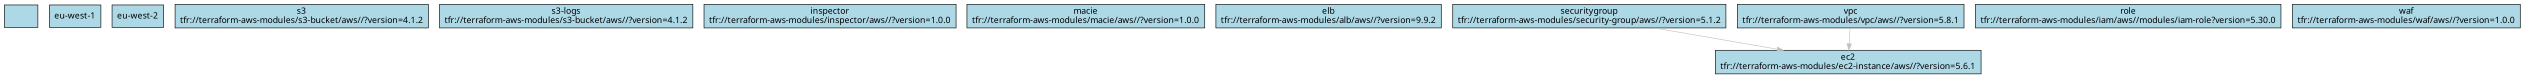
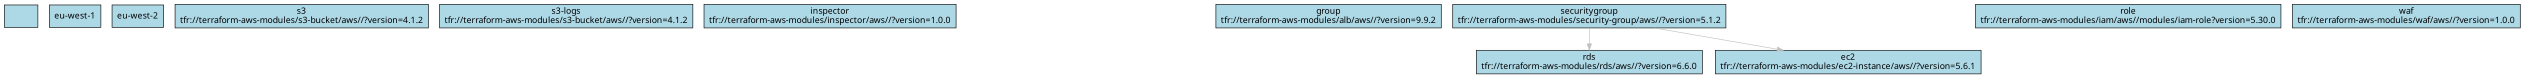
(1086, 16) -> none
(1329, 16) -> (1329, 16)
(1851, 16) -> none
none -> (1589, 62)
